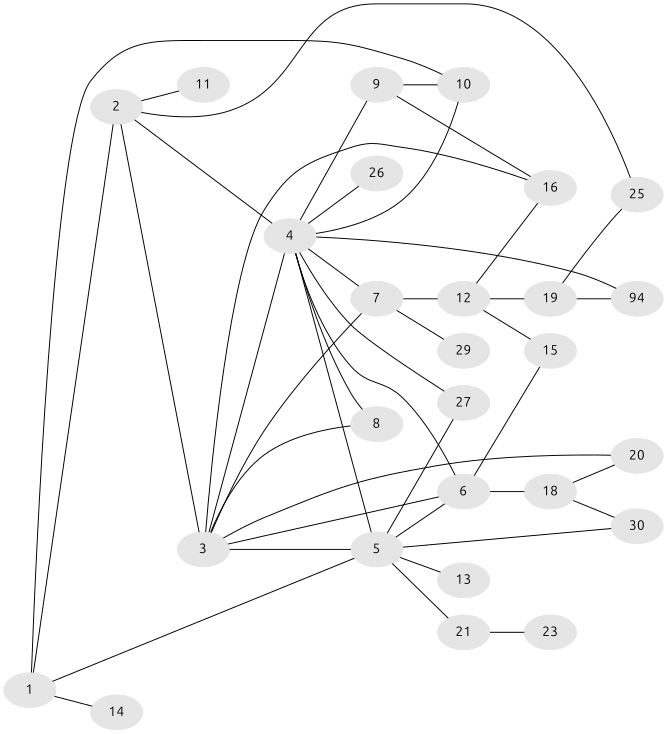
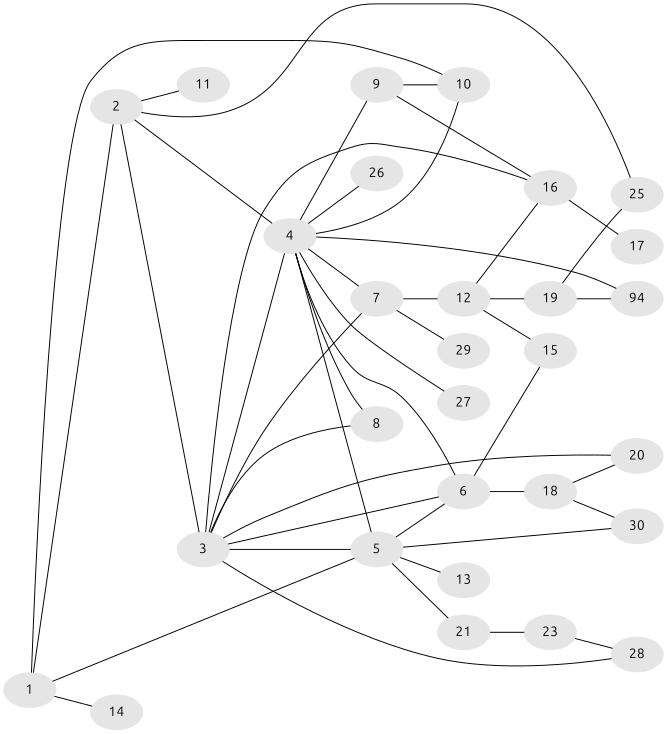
none -> (637, 247)
(420, 476) -> none
none -> (637, 654)
